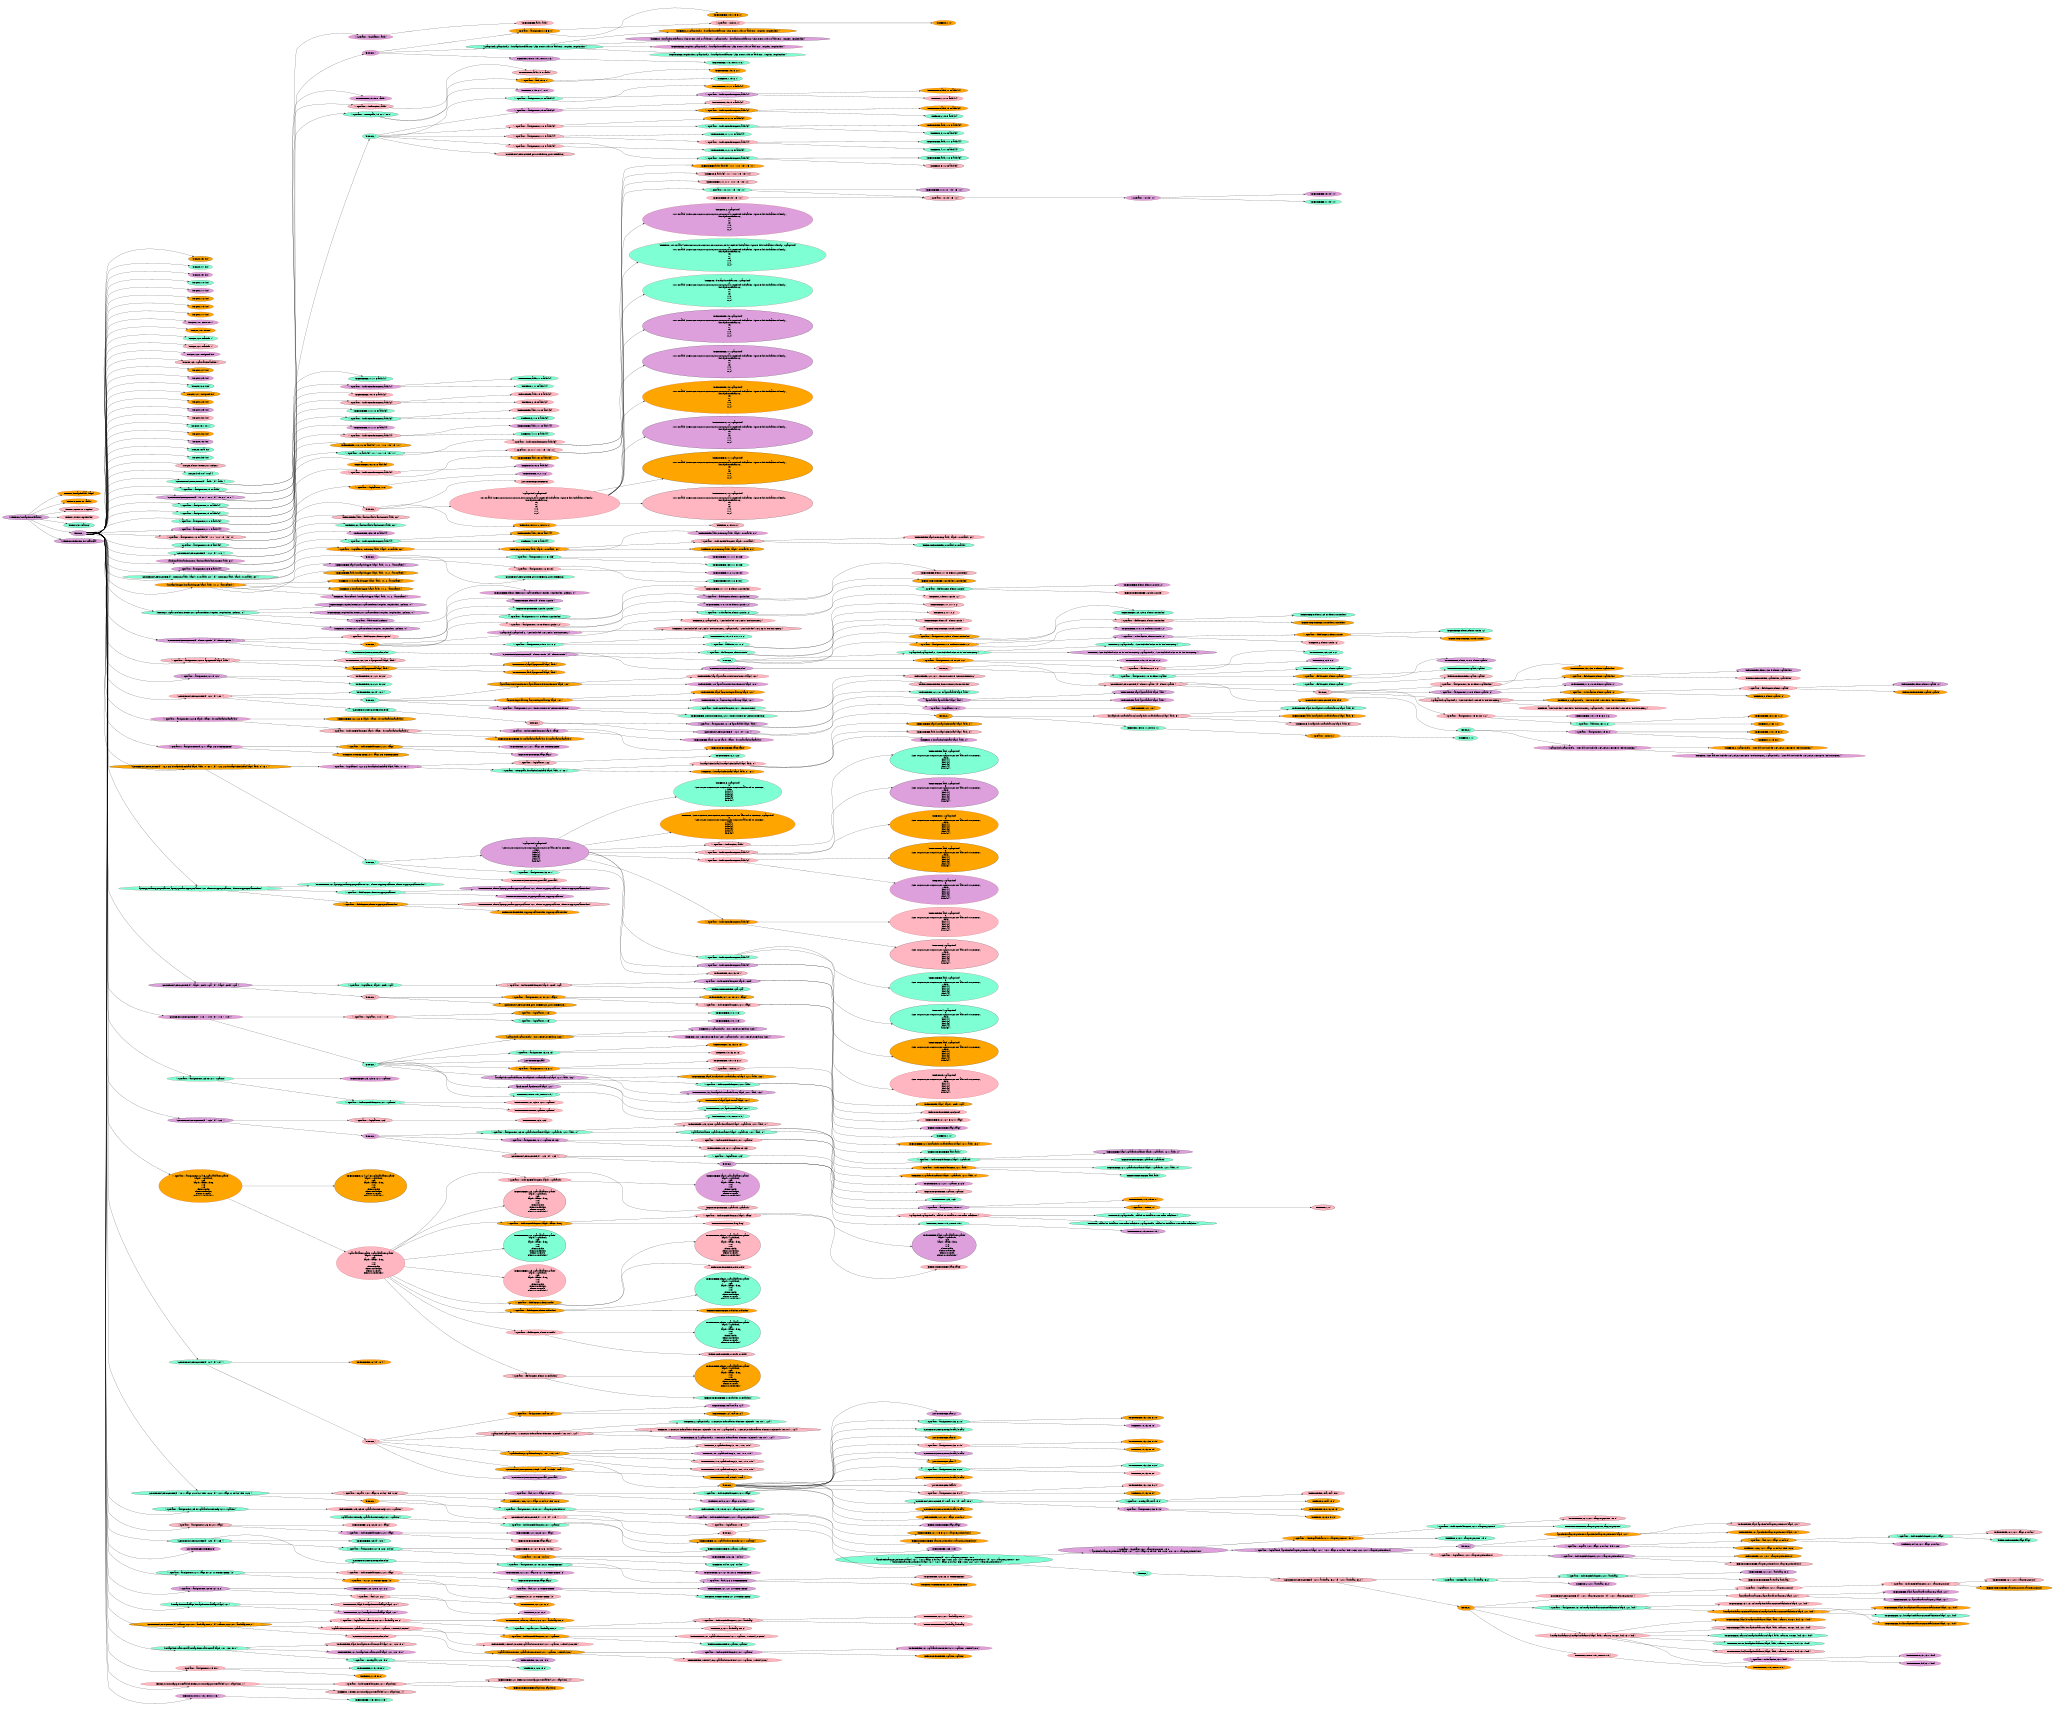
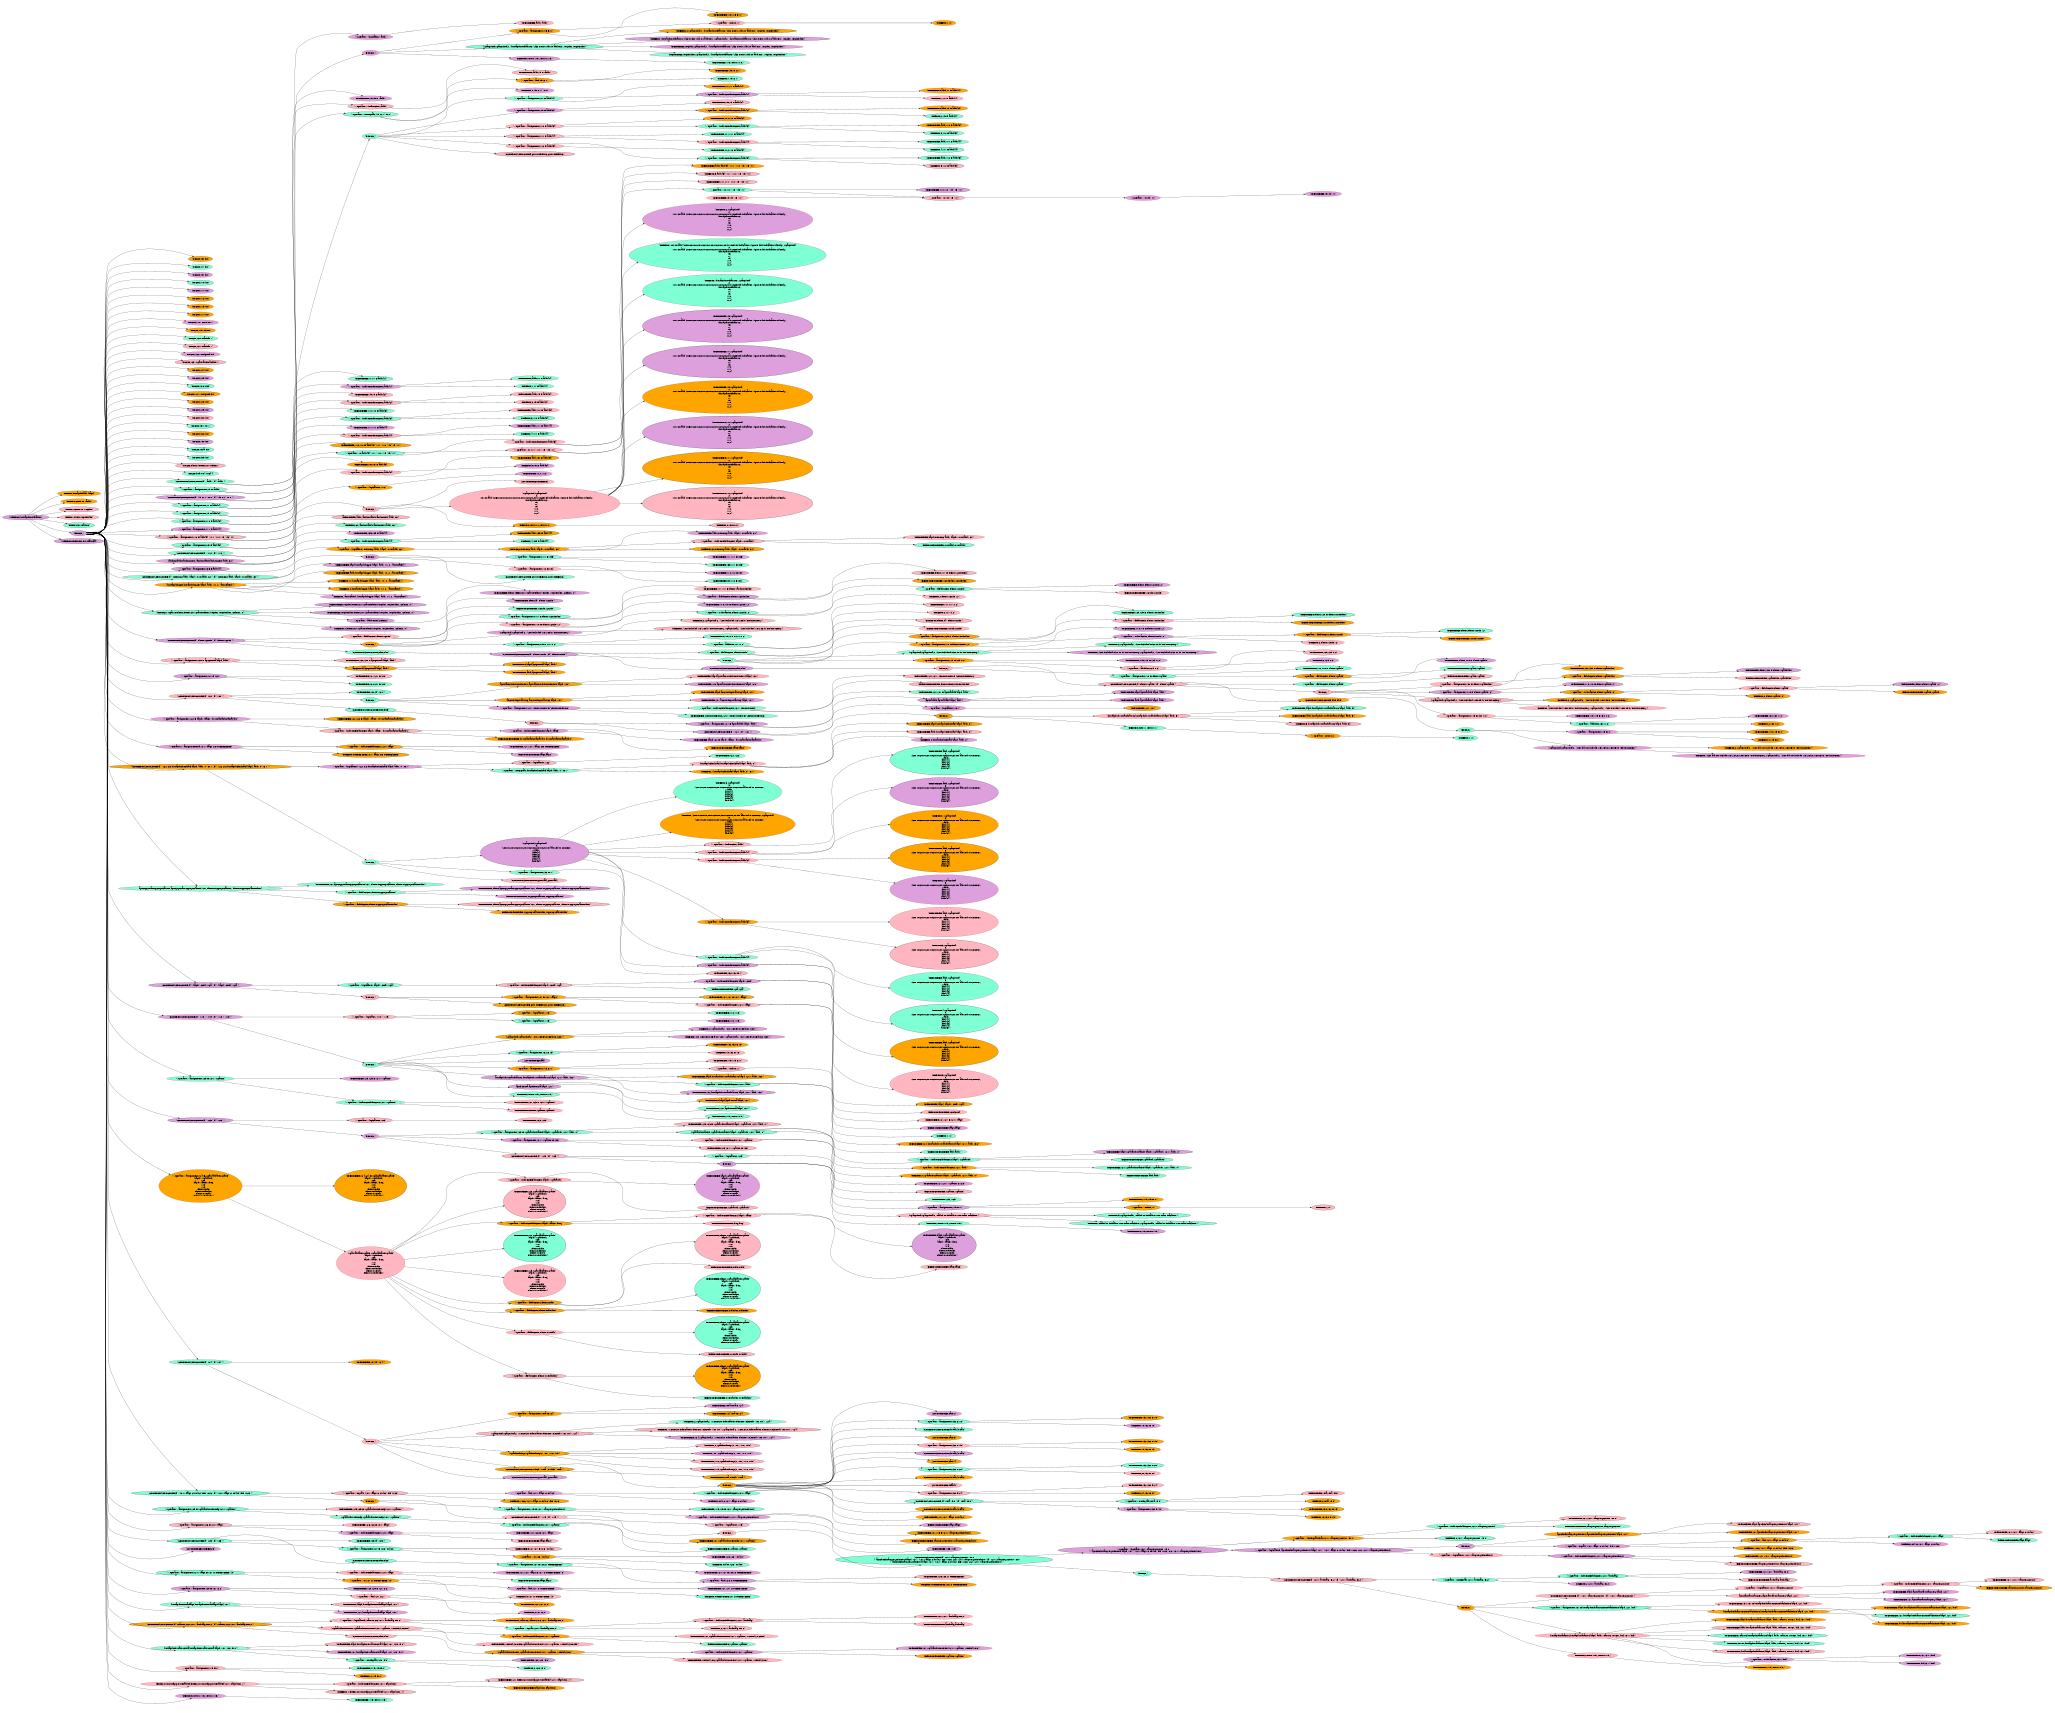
(1323, 202) -> none
(294, 545) -> (300, 535)
(728, 589) -> (728, 589)
(944, 621) -> (944, 621)
(1323, 652) -> (1323, 652)
(1769, 716) -> (1769, 716)
(1143, 728) -> (1143, 728)
none -> (287, 1513)
